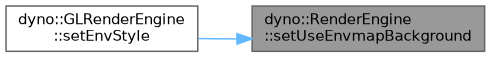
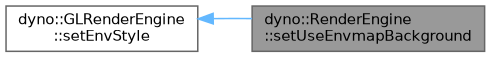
(217, 39) -> (233, 18)
